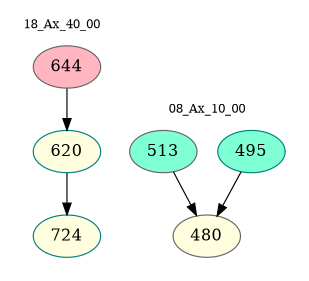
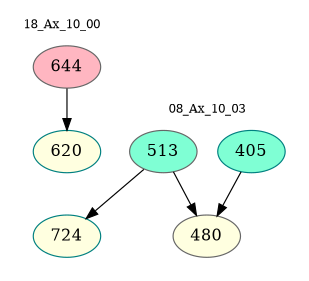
(62, 25) -> (62, 25)
(207, 110) -> (207, 110)
(251, 152) -> (251, 152)
(67, 188) -> (128, 183)
